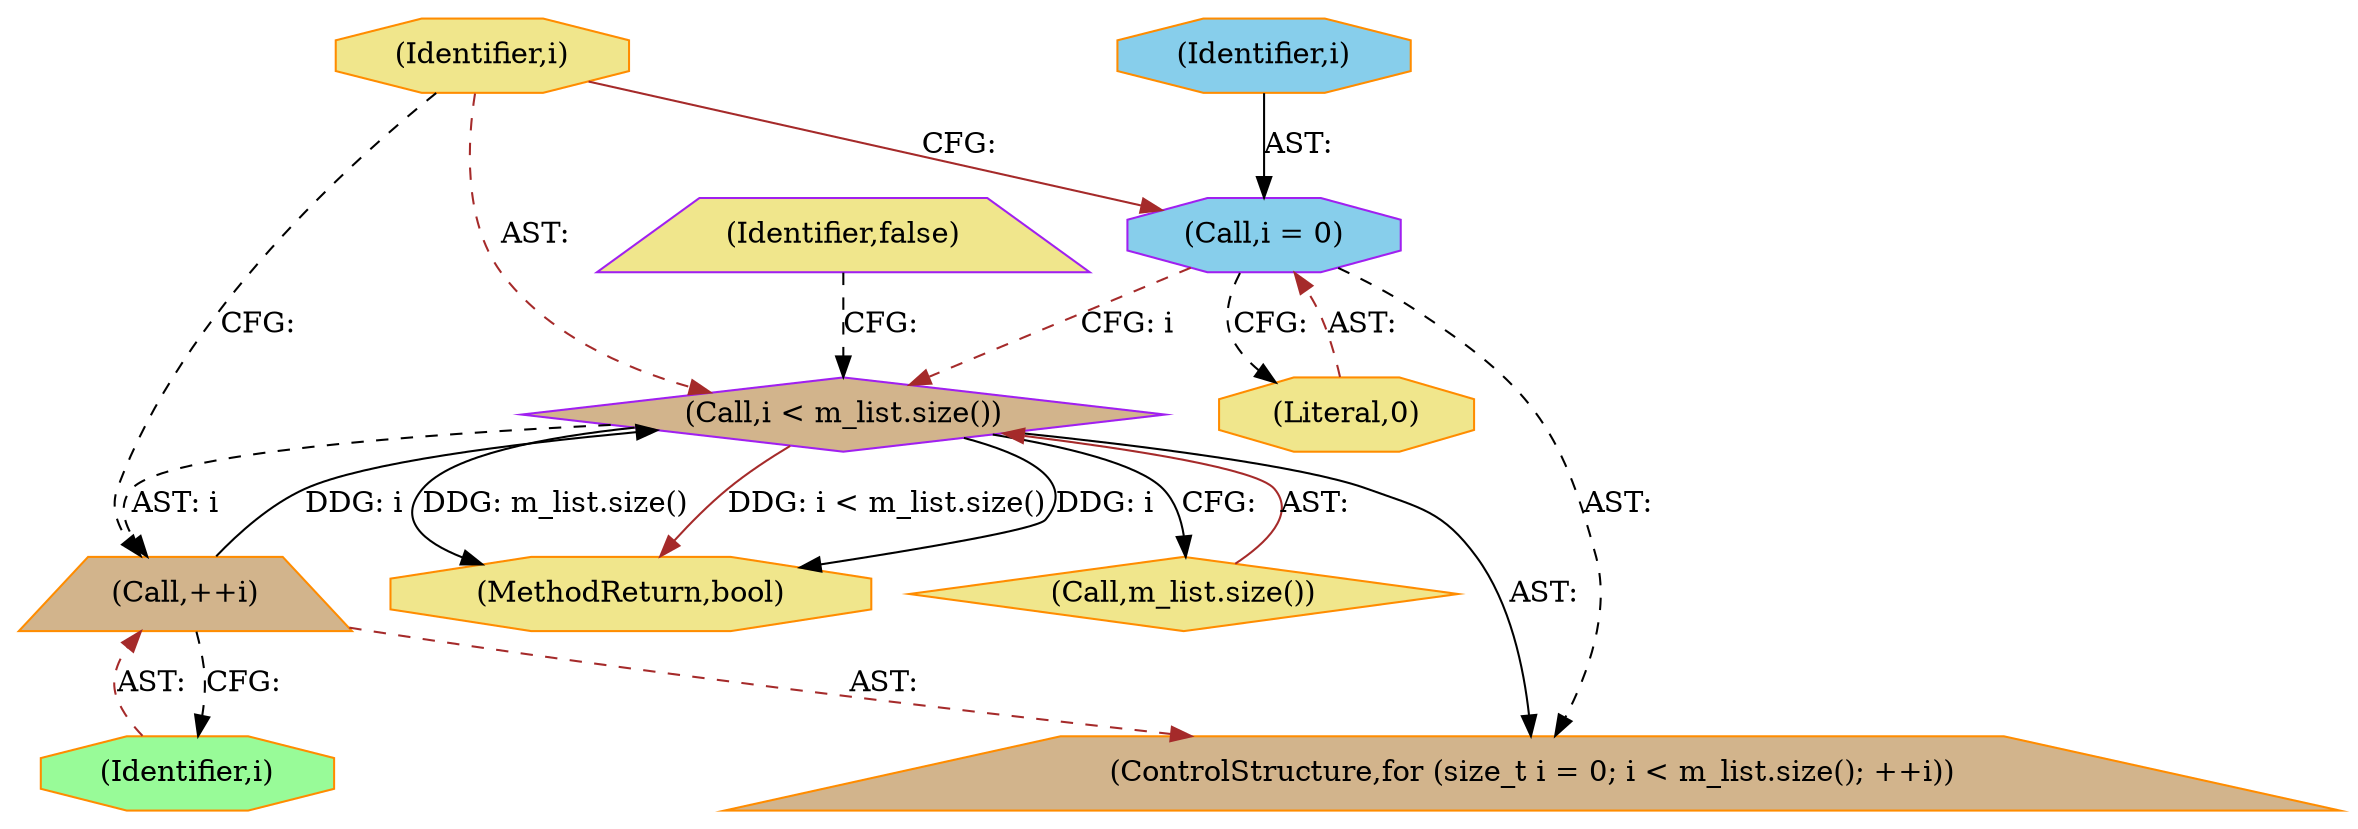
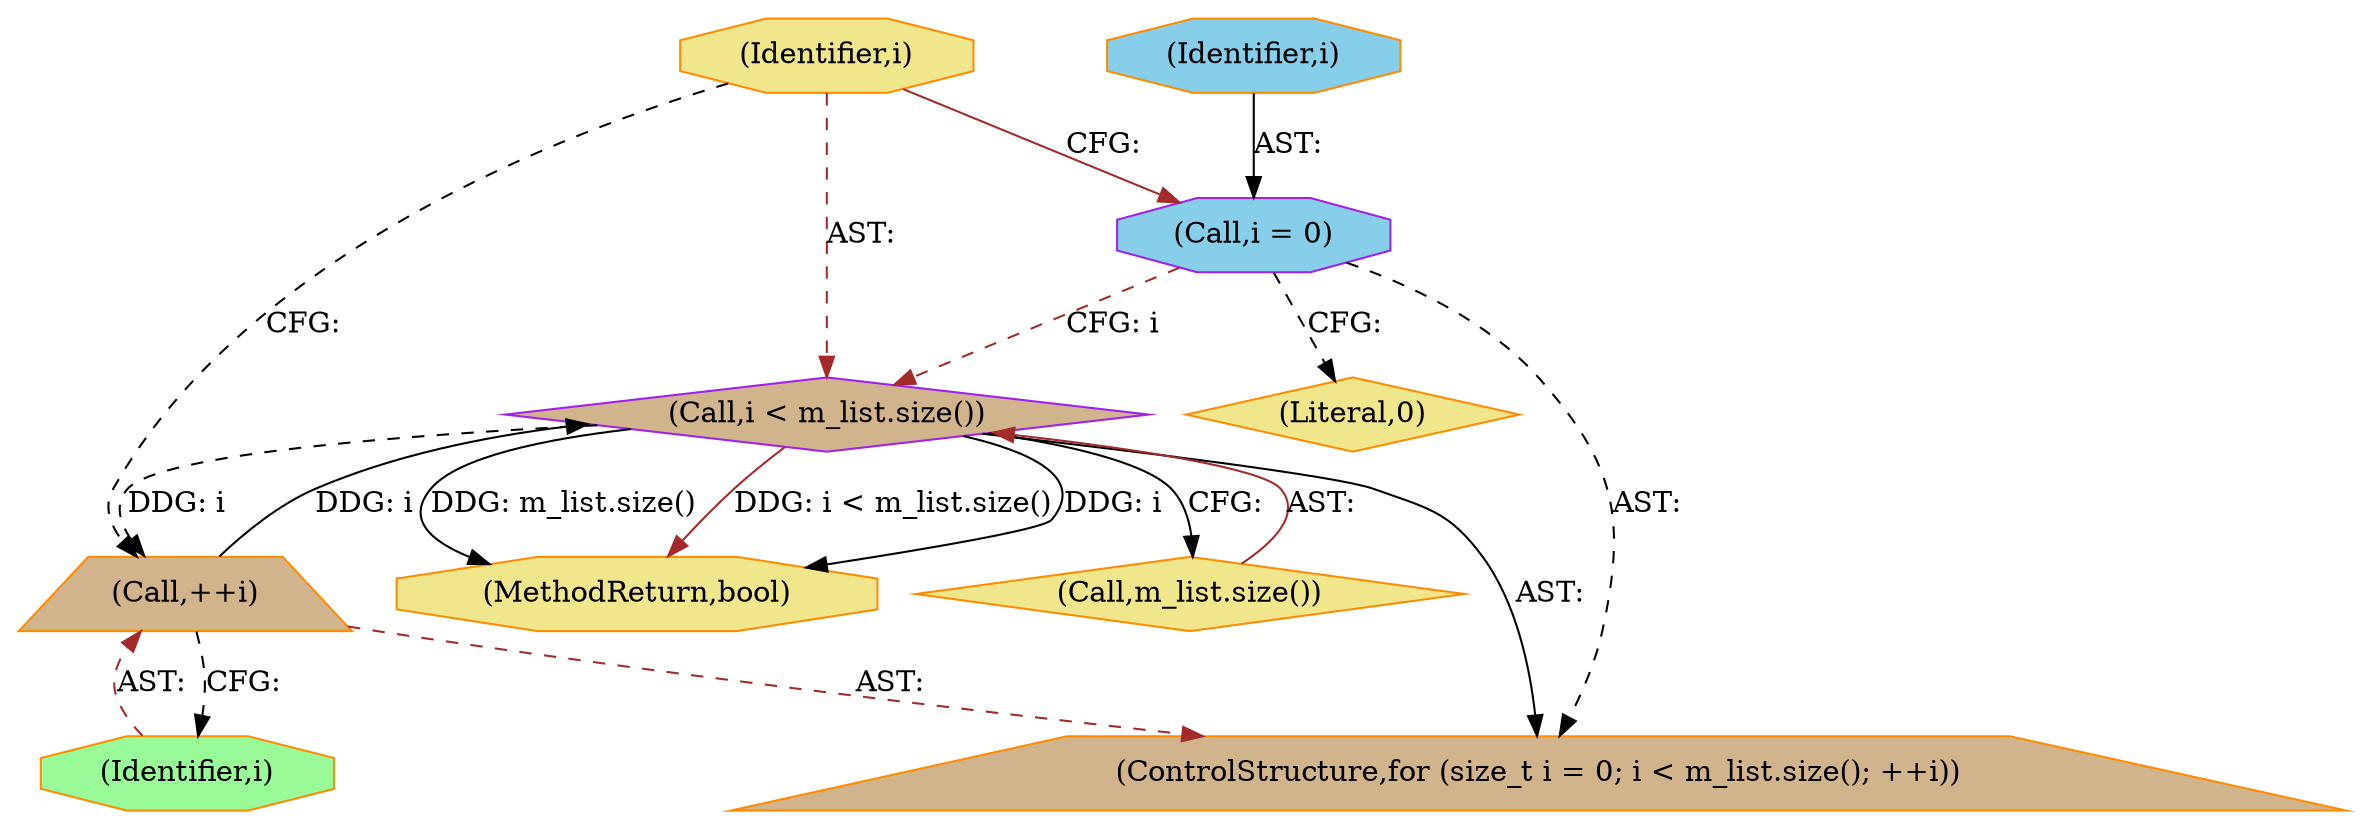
(843, 235) -> none
(1327, 332) -> none
(1347, 415) -> (1353, 415)
(176, 504) -> (177, 504)
